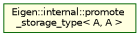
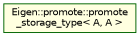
(70, 18) -> (70, 18)
